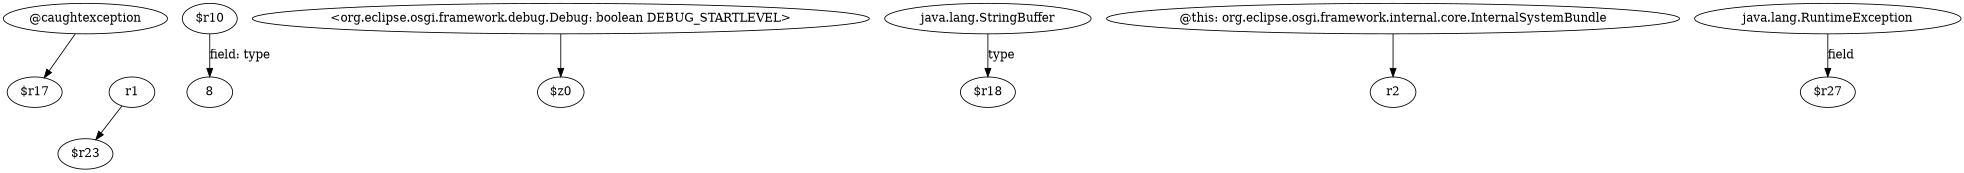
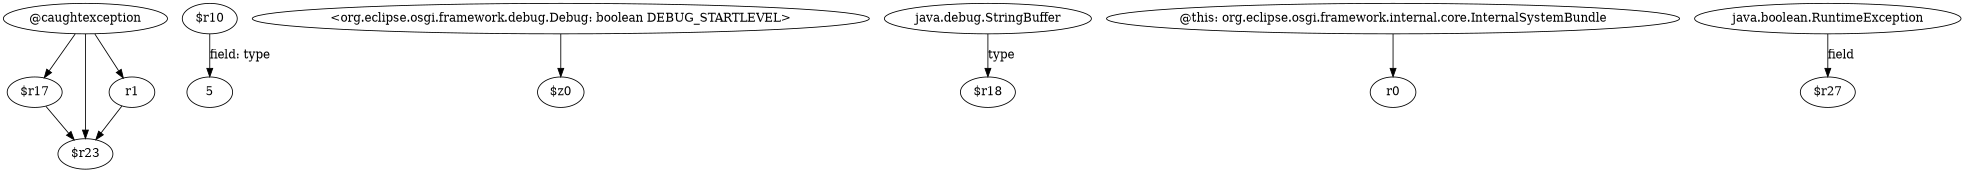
(988, 19) -> (988, 19)
(1828, 19) -> (1828, 19)
none -> (107, 52)
none -> (85, 82)
(210, 92) -> (210, 92)
(1393, 92) -> (1393, 92)
none -> (57, 120)
